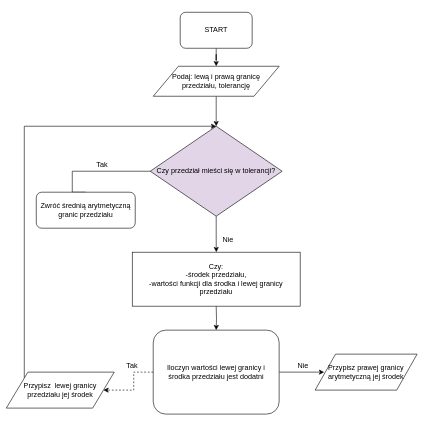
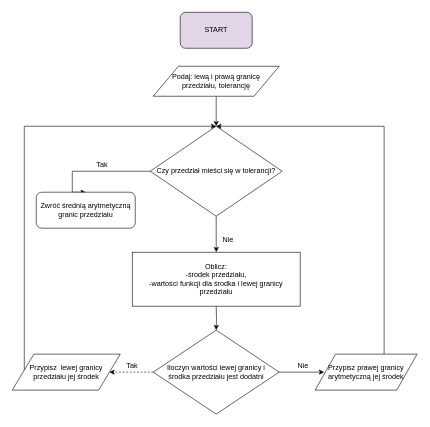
(216, 30) -> (216, 30)
(216, 57) -> none
none -> (384, 126)
(216, 171) -> (216, 171)
(82, 192) -> (80, 192)
(216, 279) -> (216, 279)
(216, 372) -> (216, 372)
(60, 390) -> (66, 372)
